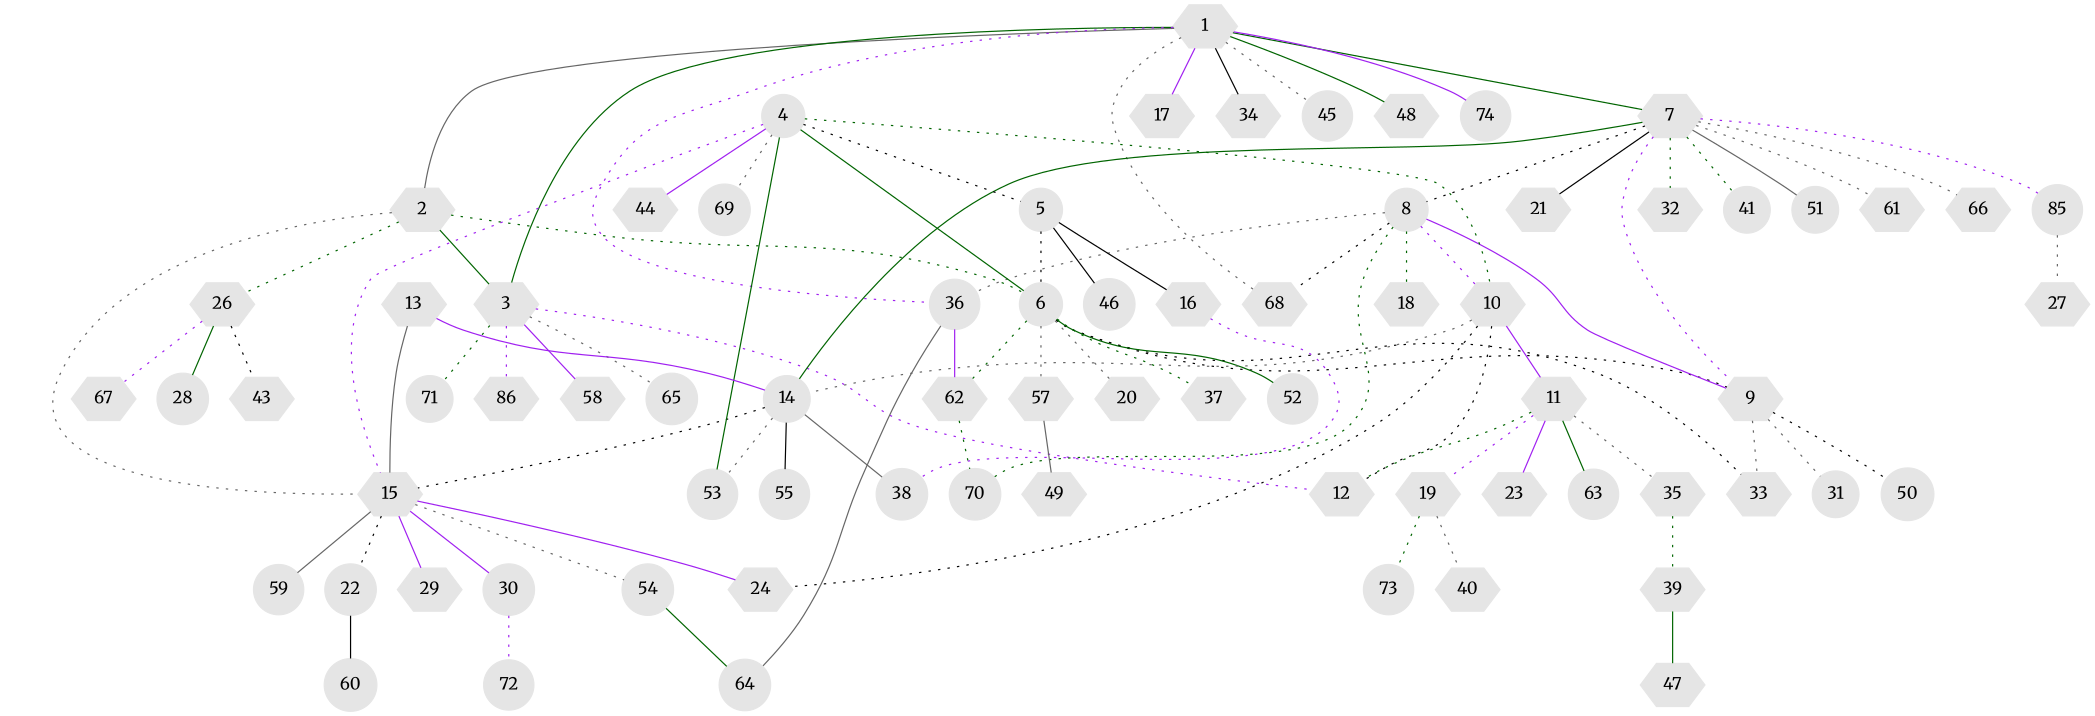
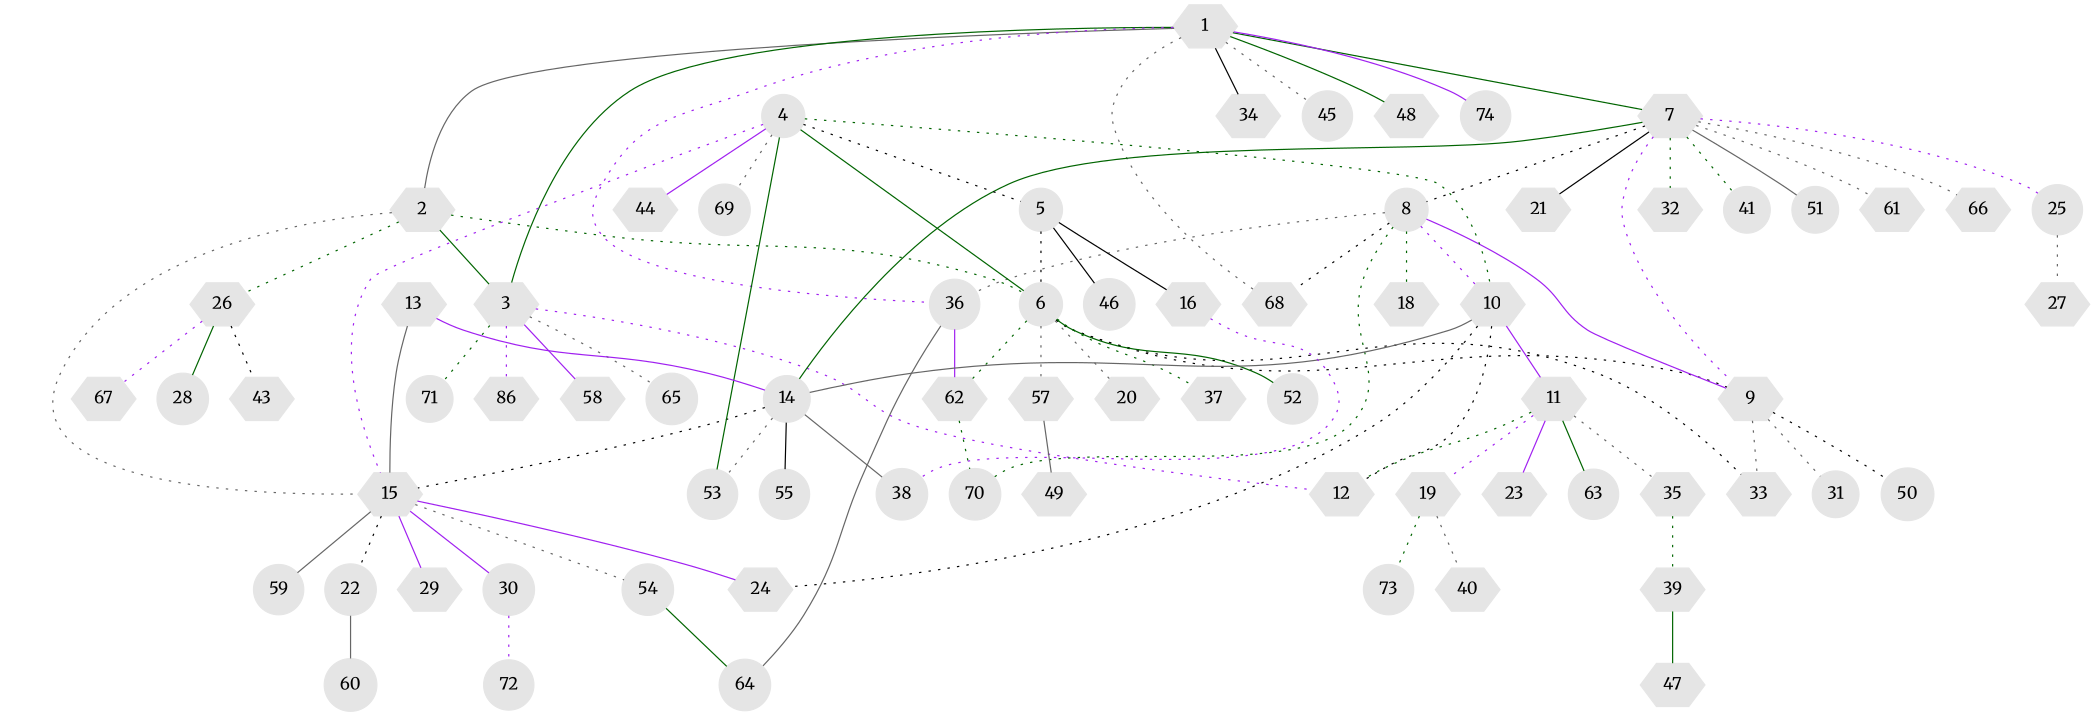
(1162, 116) -> none
(2057, 210) -> (2057, 210)
(1126, 364) -> (1126, 364)
(351, 637) -> (351, 637)
